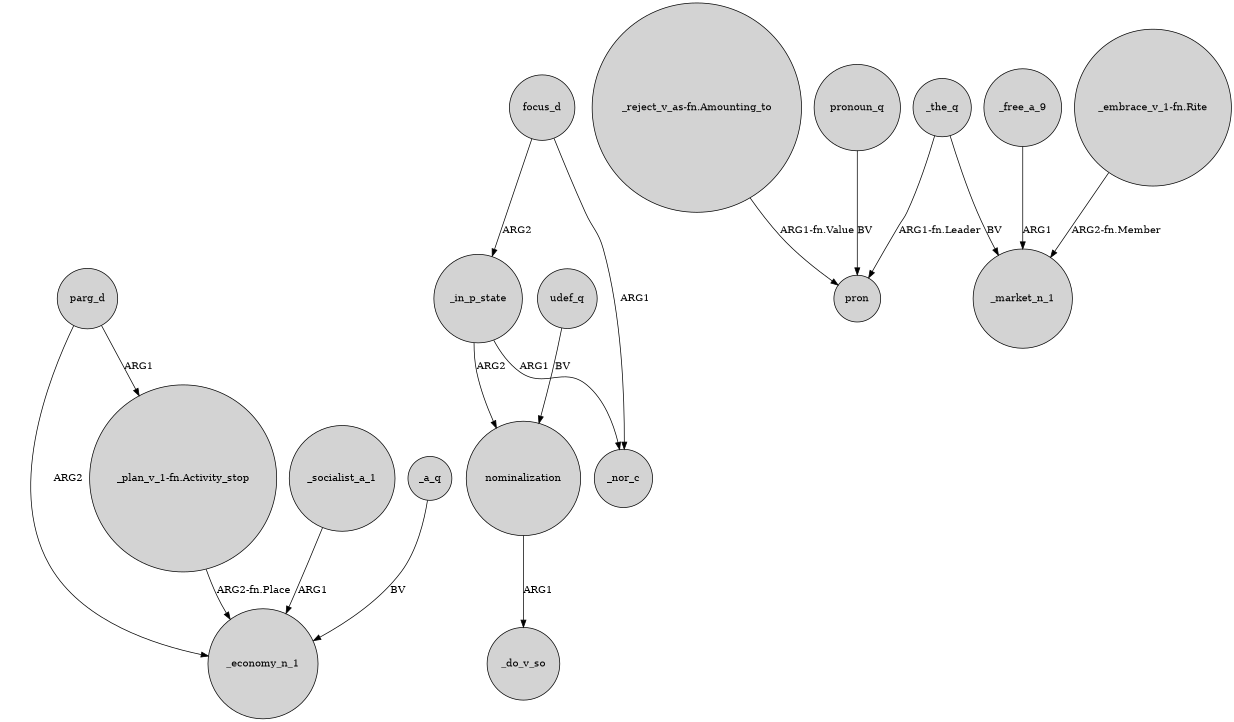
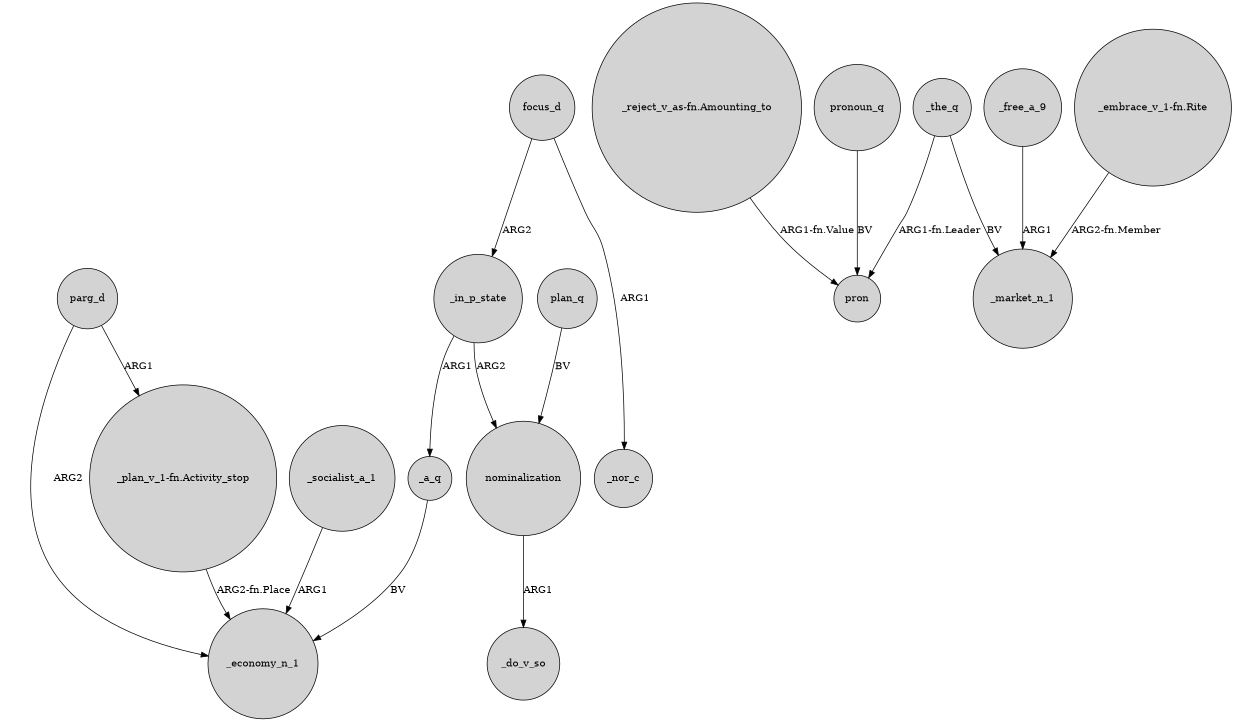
(567, 299) -> (567, 299)
(566, 377) -> (436, 391)
